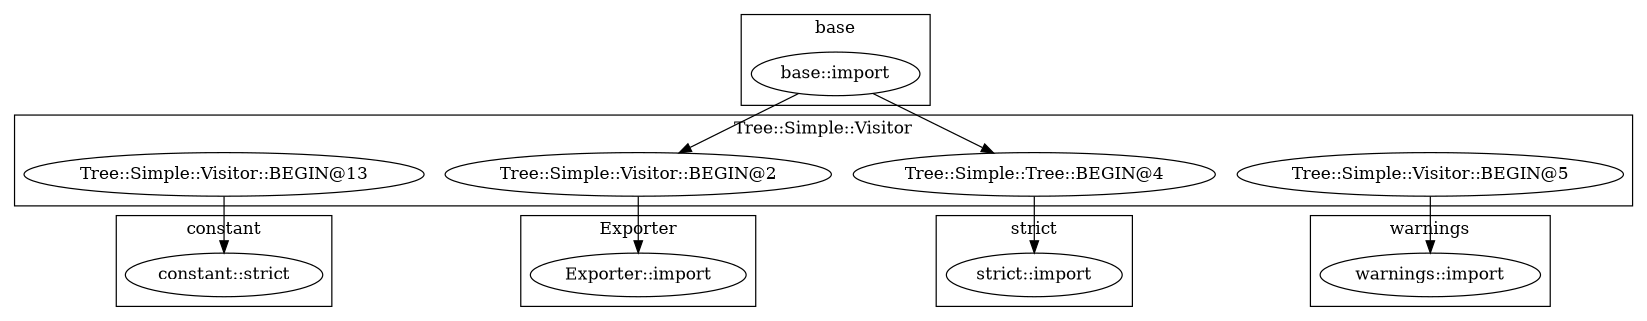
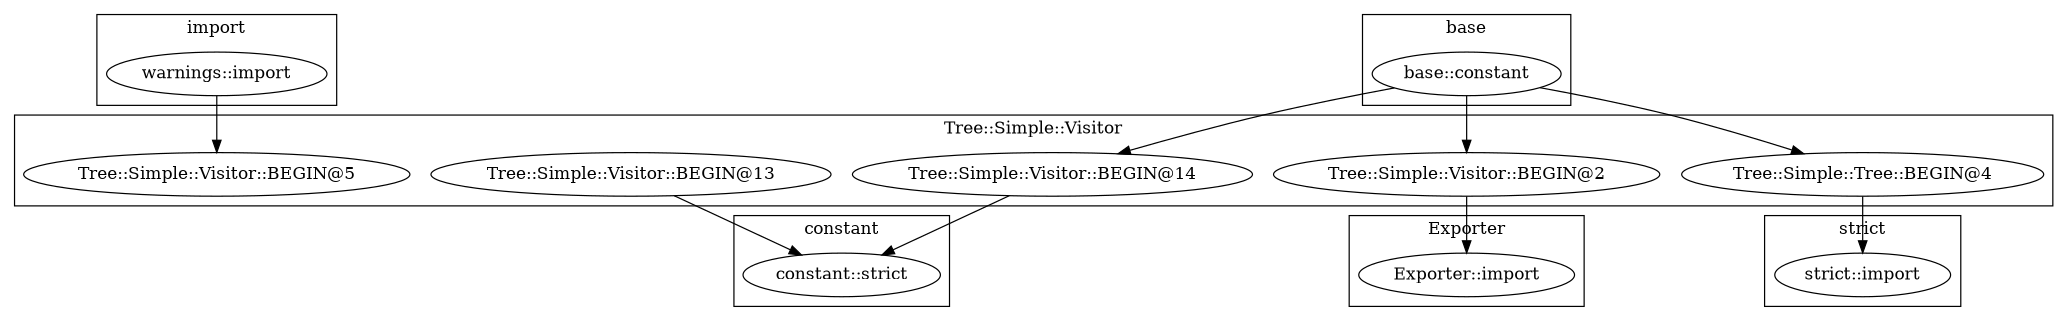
(836, 74) -> (1467, 74)
none -> (1052, 174)
(1430, 223) -> (217, 123)
(1430, 230) -> (217, 28)
